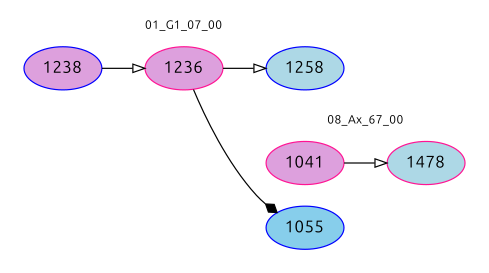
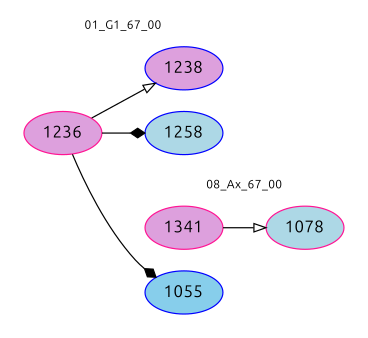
(184, 26) -> (123, 26)
(117, 68) -> (118, 104)
(238, 68) -> (116, 133)
(305, 163) -> (184, 228)
(426, 163) -> (305, 228)
